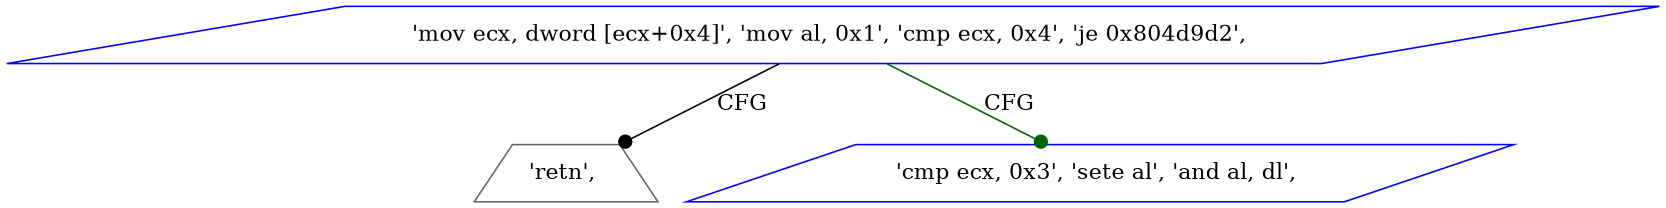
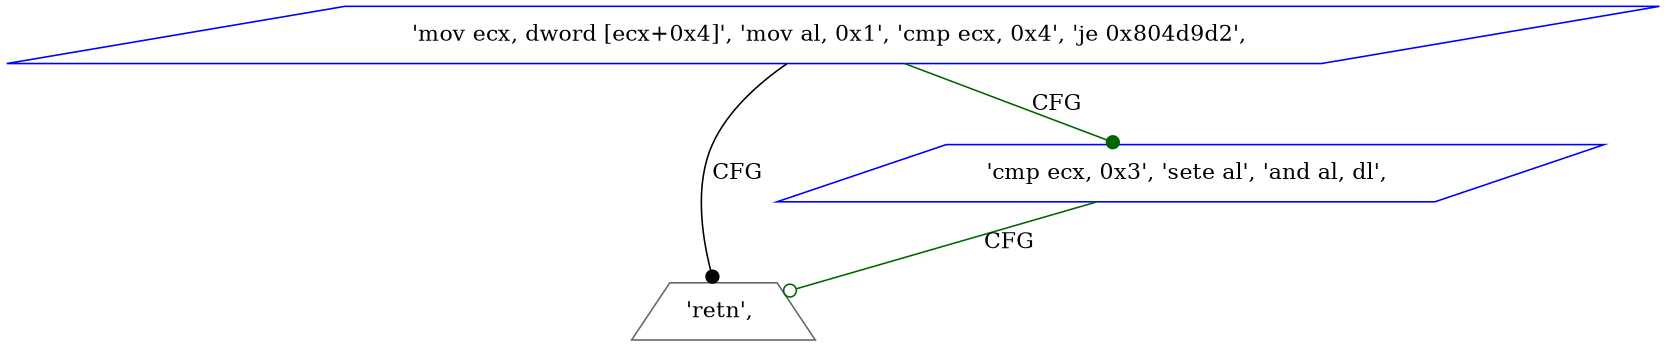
none -> (946, 245)
